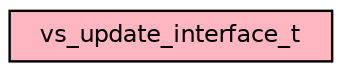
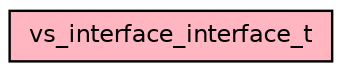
(171, 36) -> (171, 36)
